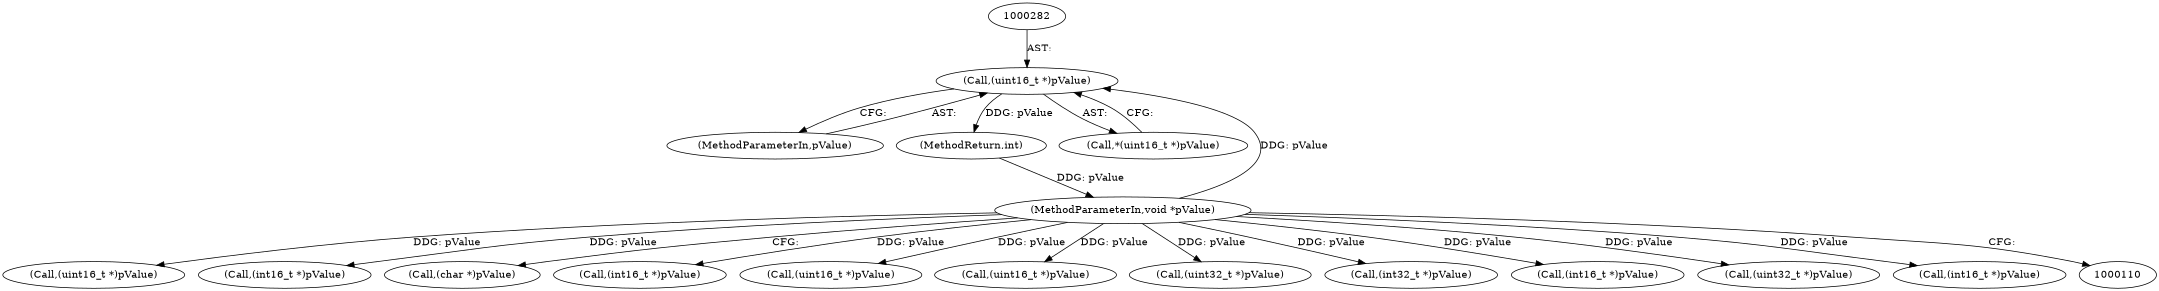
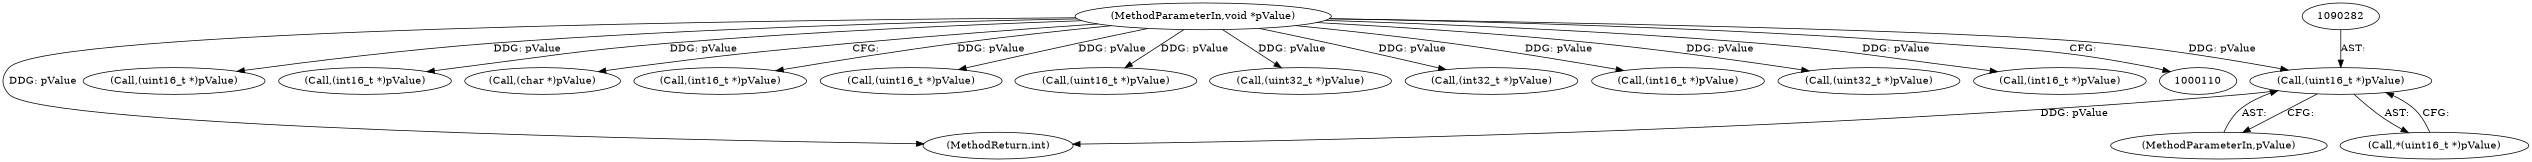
(1027, 16) -> (2341, 16)
(1043, 176) -> (72, 52)
